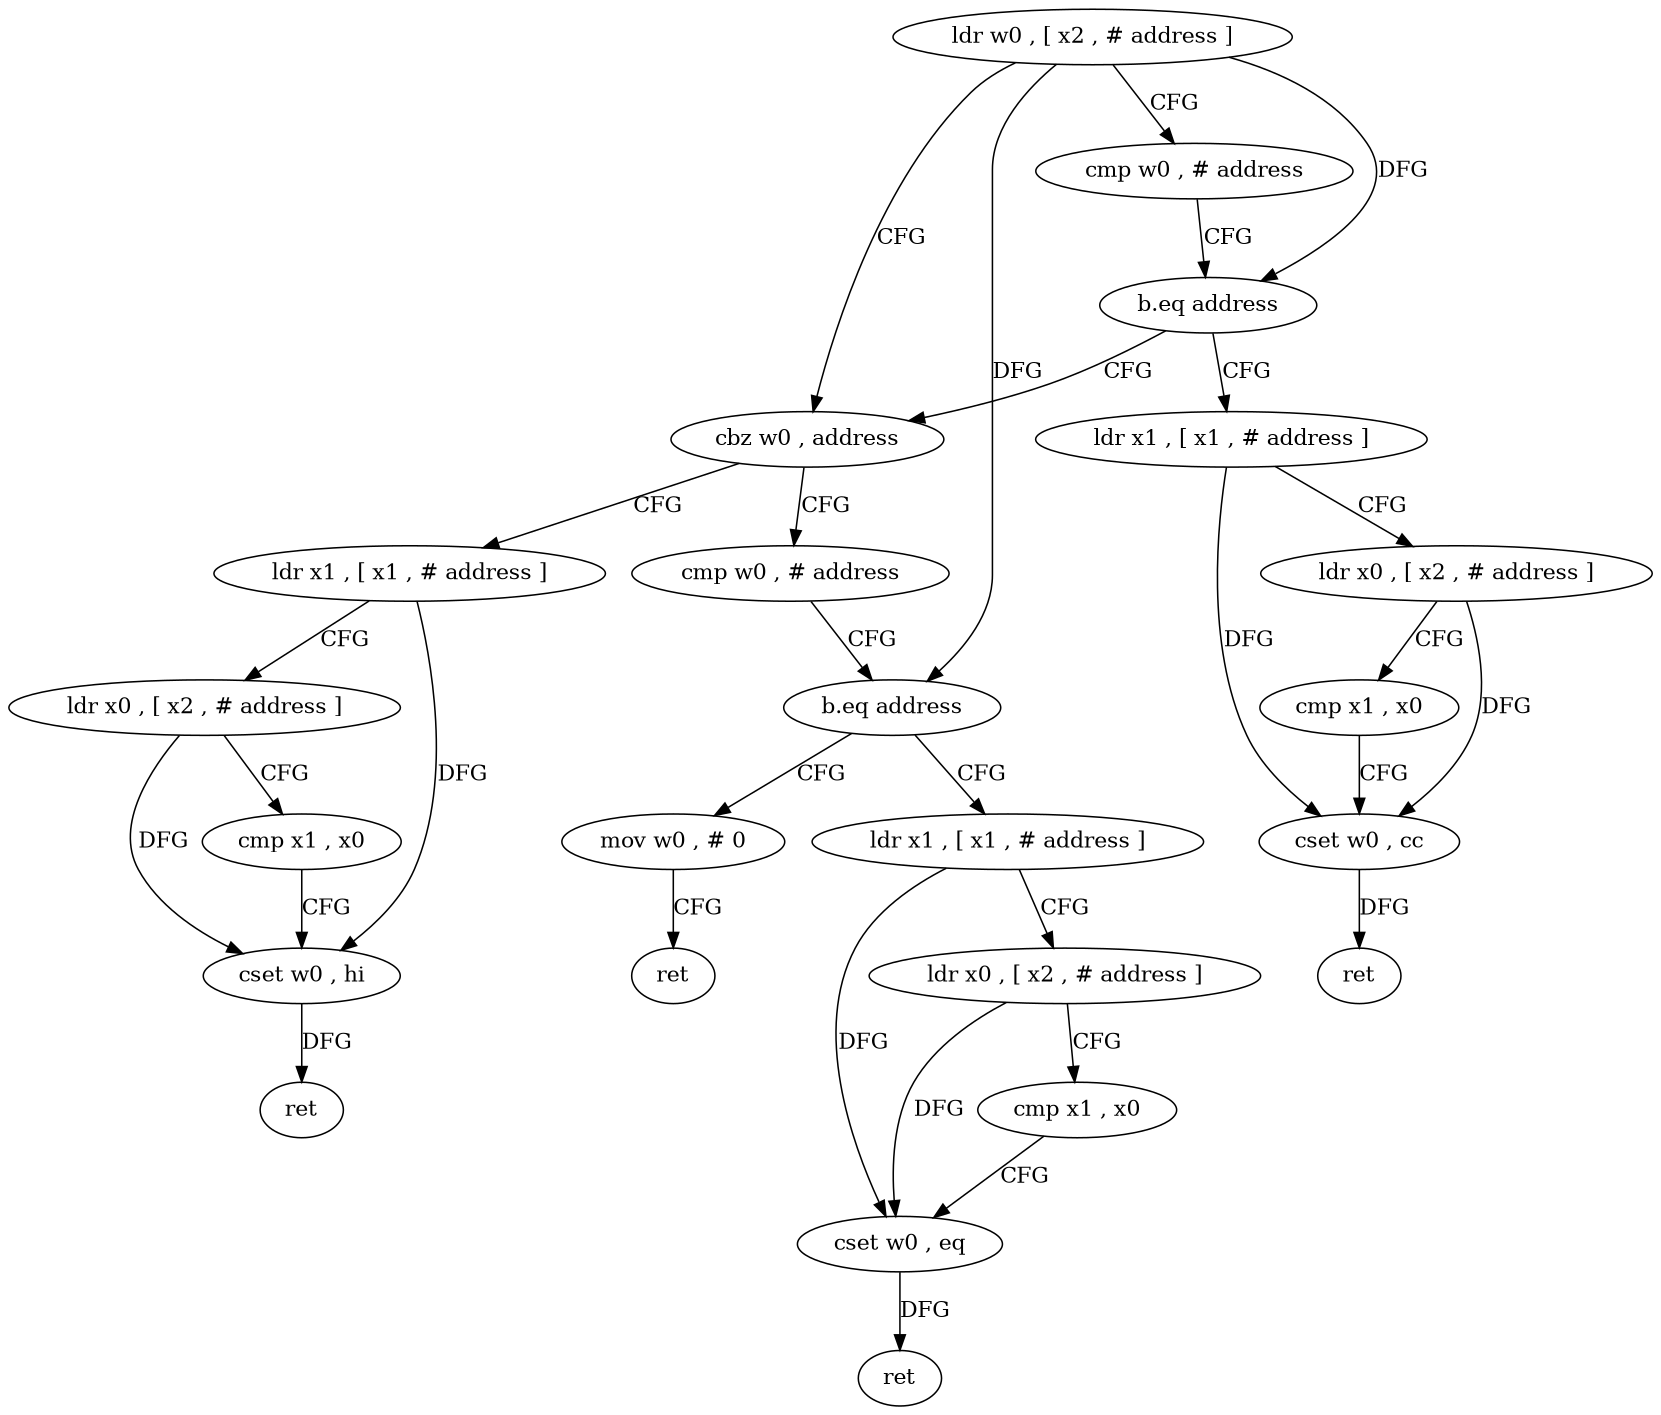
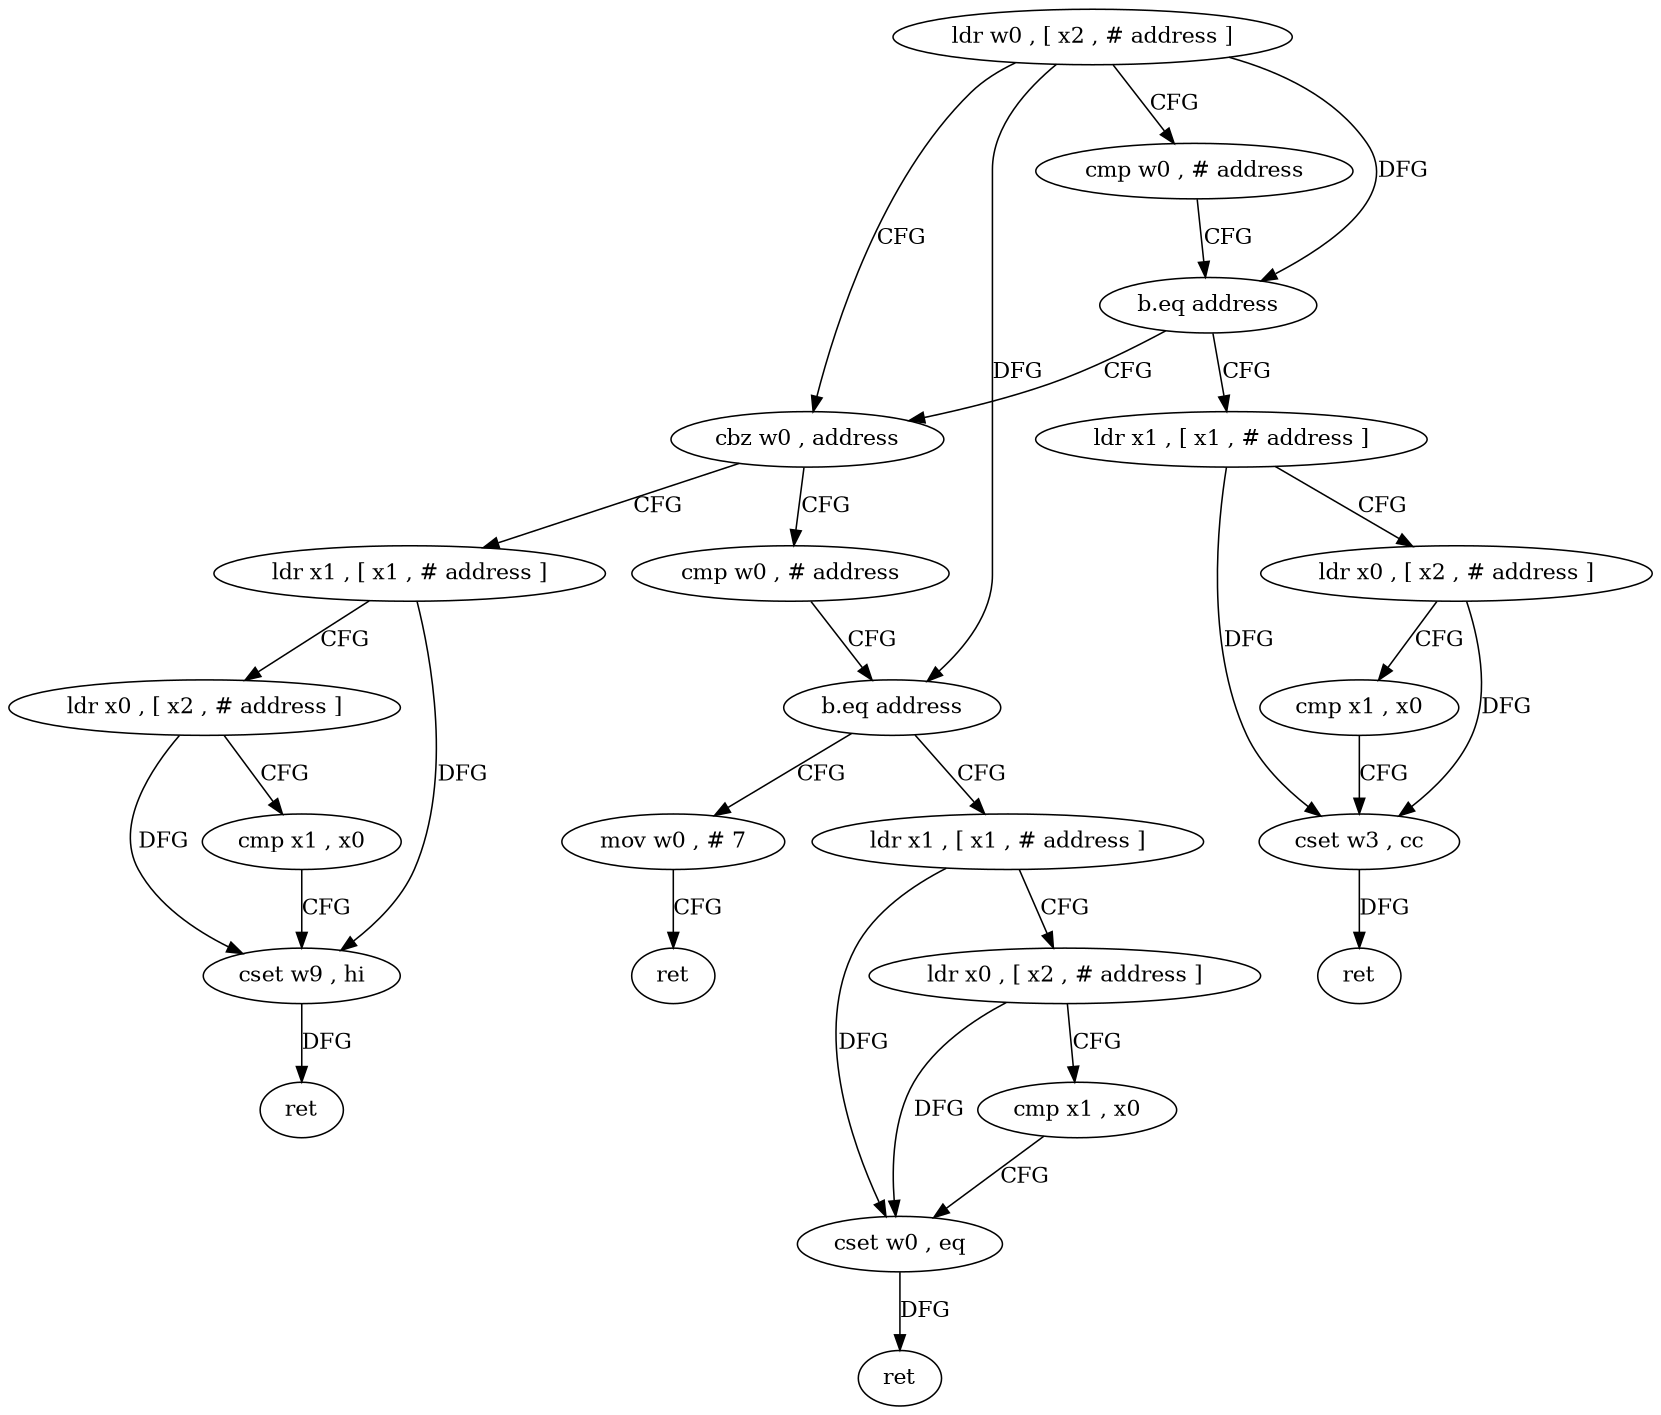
(673, 842) -> (673, 842)
(1359, 842) -> (1359, 842)
(302, 976) -> (302, 976)
